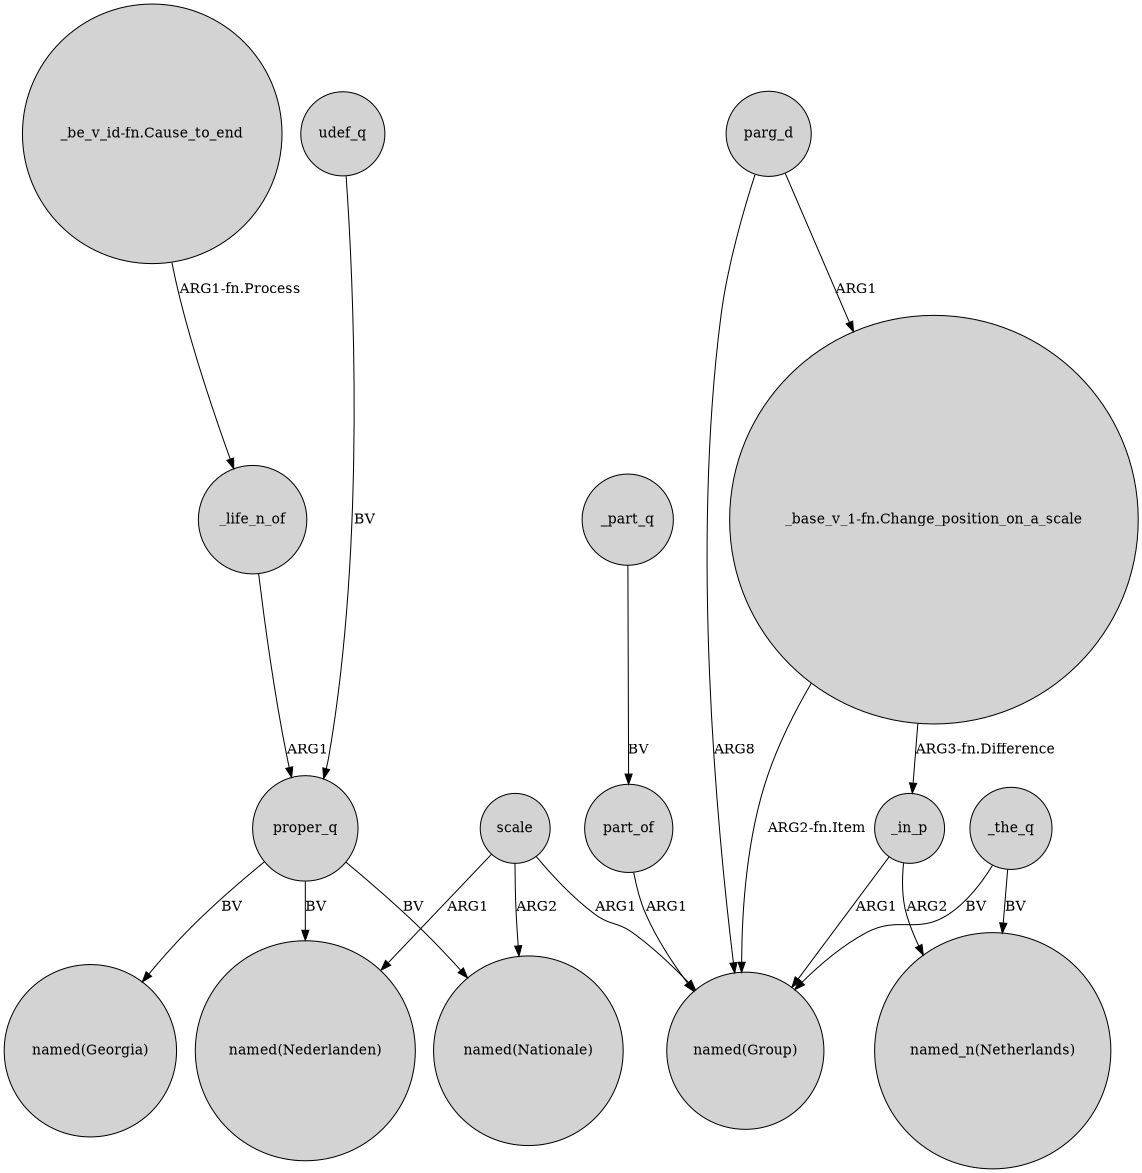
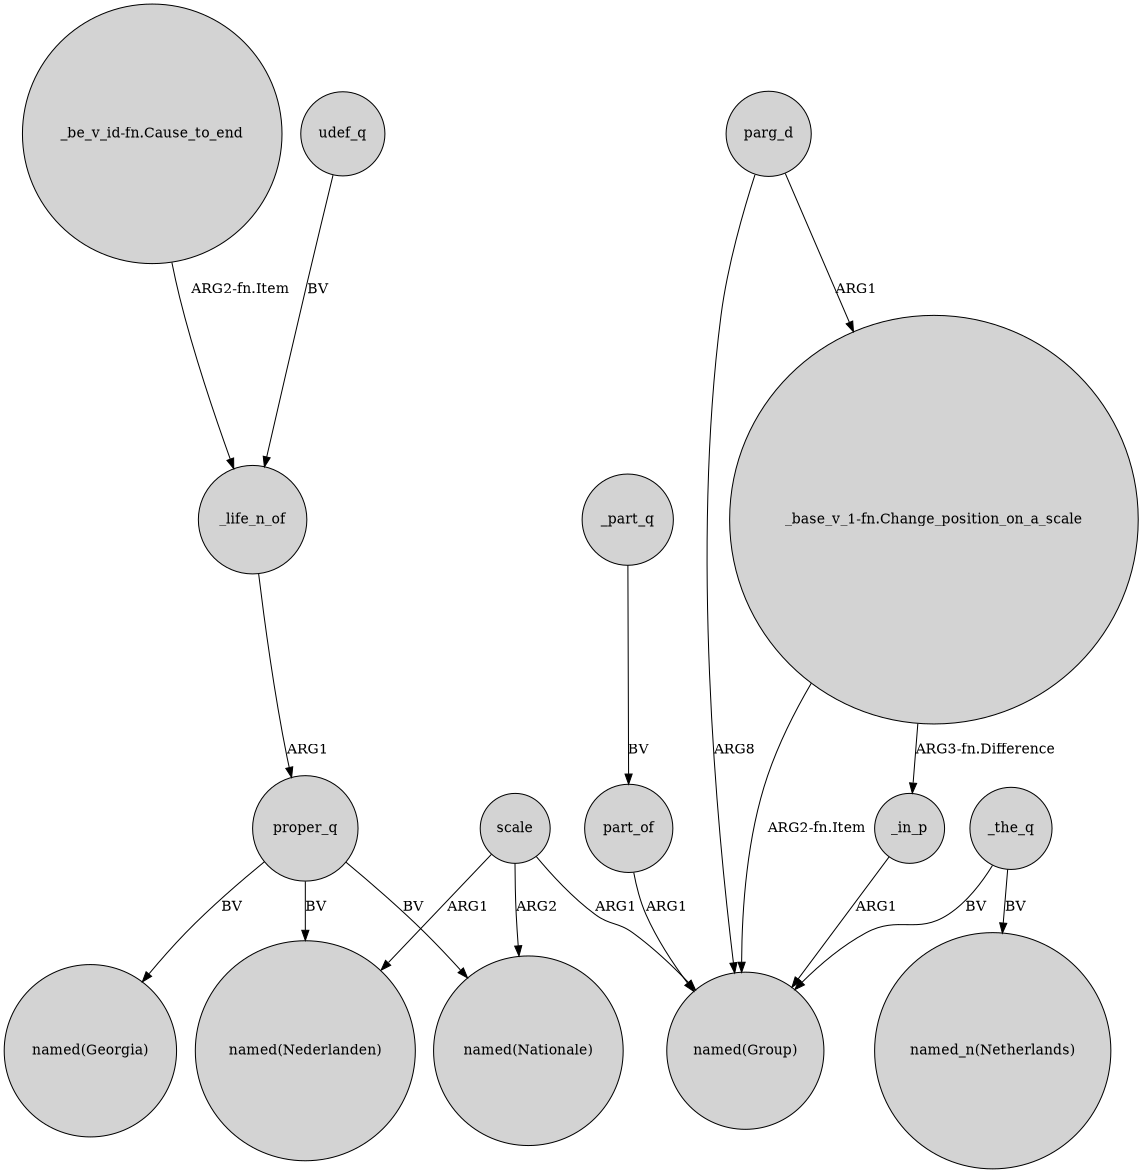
(240, 290) -> (240, 290)
(353, 473) -> (299, 316)
(905, 906) -> none
